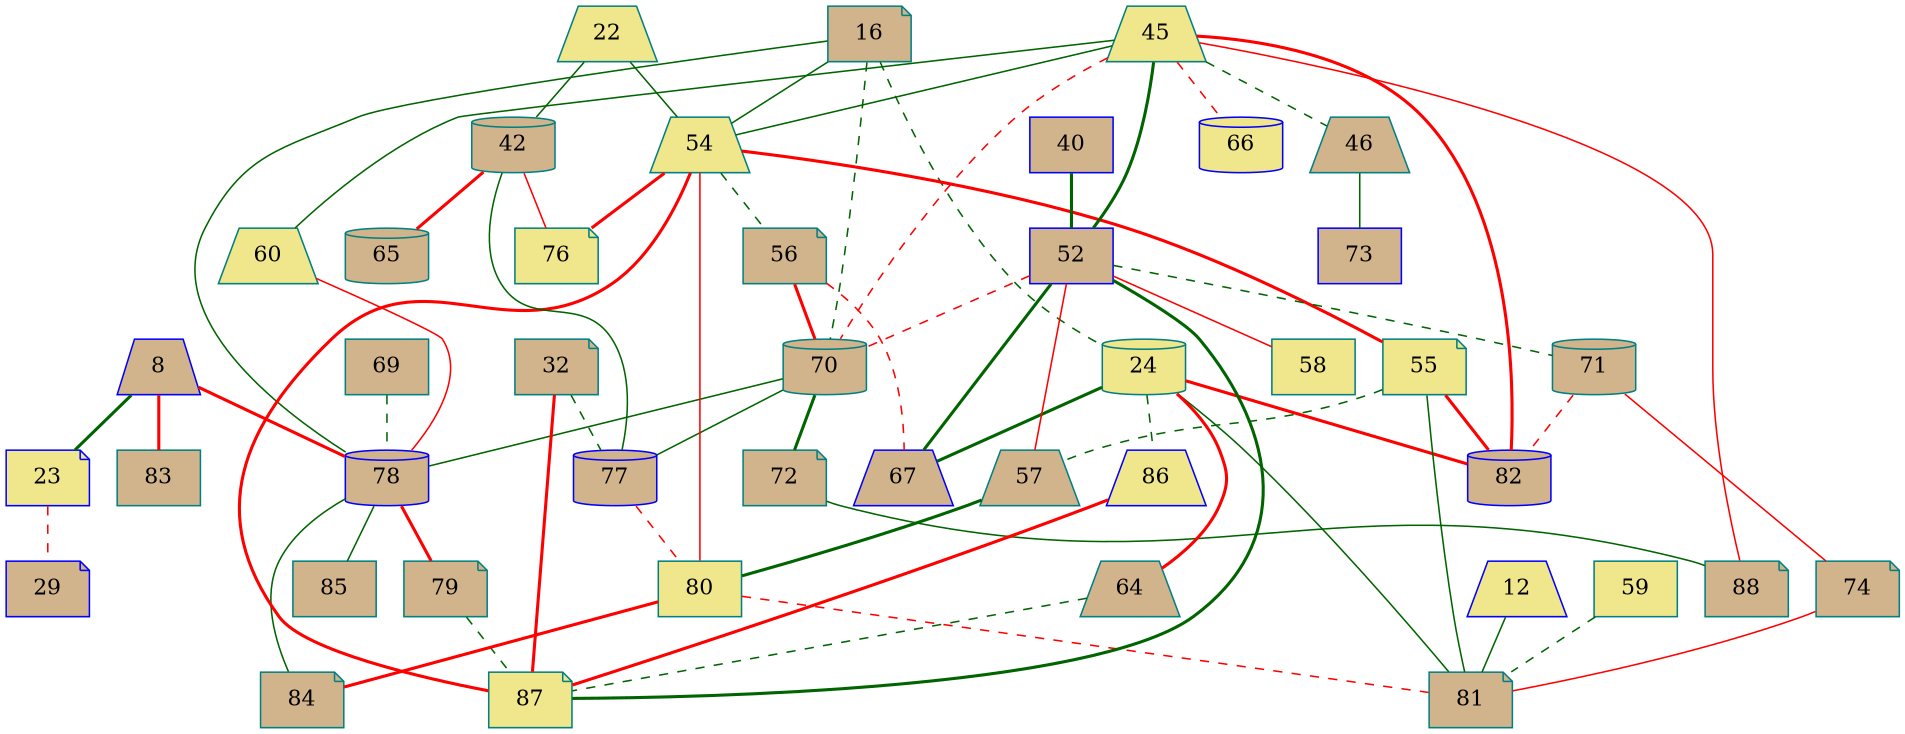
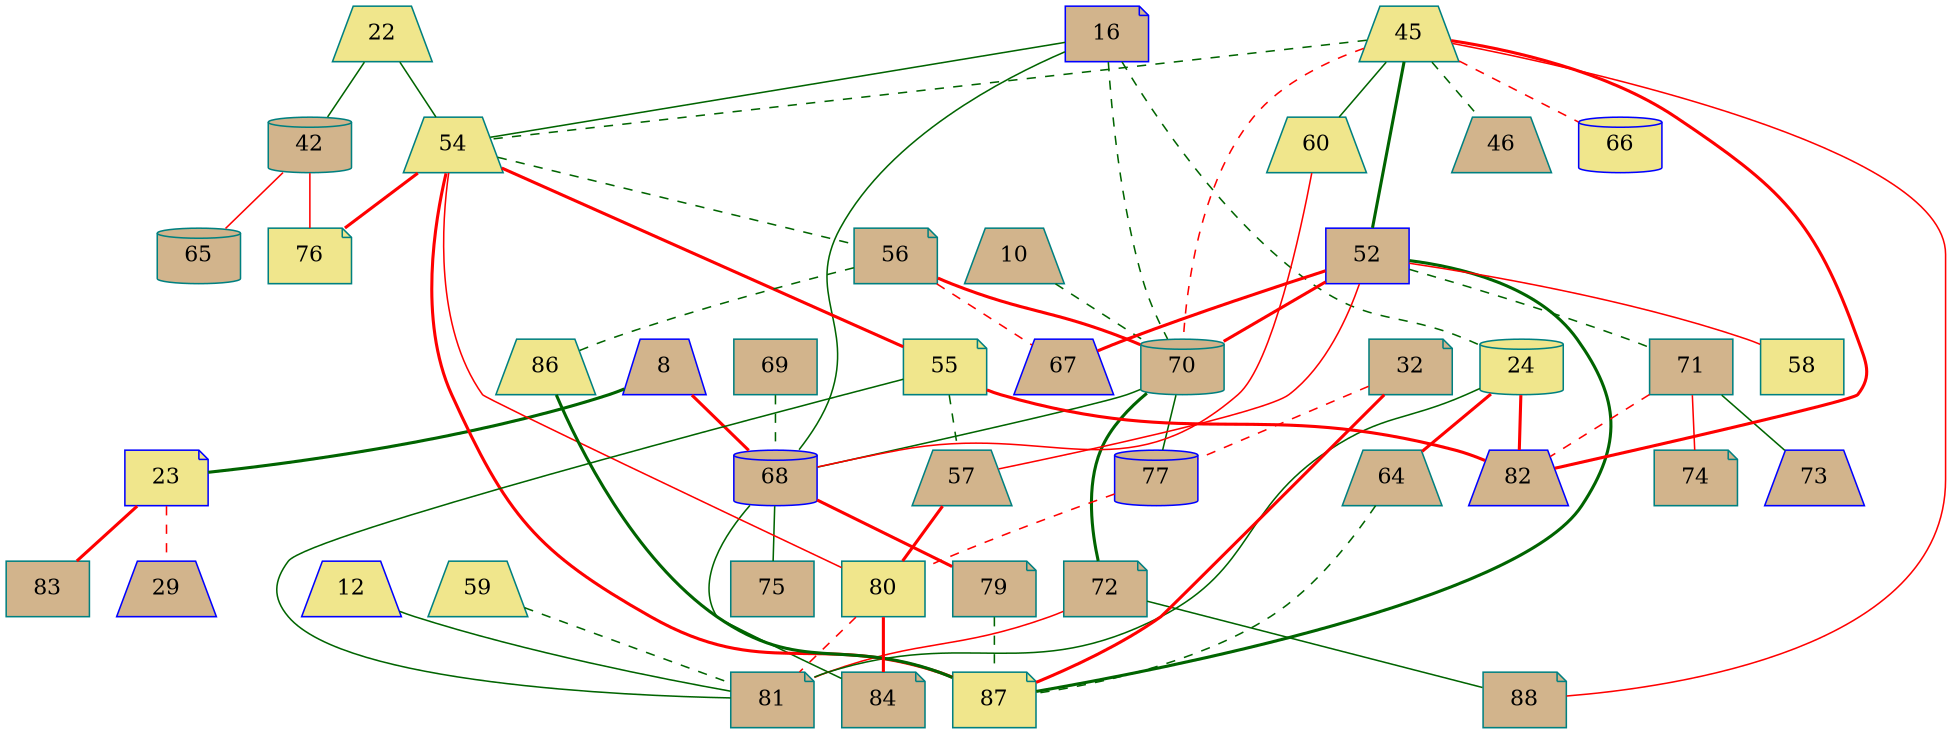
(870, 34) -> (1107, 34)
(924, 90) -> (929, 90)
(1071, 145) -> none
(450, 201) -> (254, 201)
(1360, 201) -> (1744, 414)
none -> (1014, 256)
(1360, 256) -> (1815, 478)
(948, 311) -> (1267, 316)
(574, 314) -> none
(987, 367) -> (1211, 309)
(1594, 367) -> (1691, 367)
(583, 417) -> (1300, 415)
(159, 423) -> (107, 534)
(1150, 423) -> (716, 305)
(1020, 424) -> none
(387, 478) -> (775, 478)
(1156, 478) -> (546, 367)
(1509, 478) -> (1519, 478)
(863, 540) -> (923, 534)
(48, 589) -> (166, 589)
(335, 589) -> (772, 589)
(1636, 589) -> (478, 589)
(841, 596) -> (695, 599)
(1666, 657) -> (945, 643)
